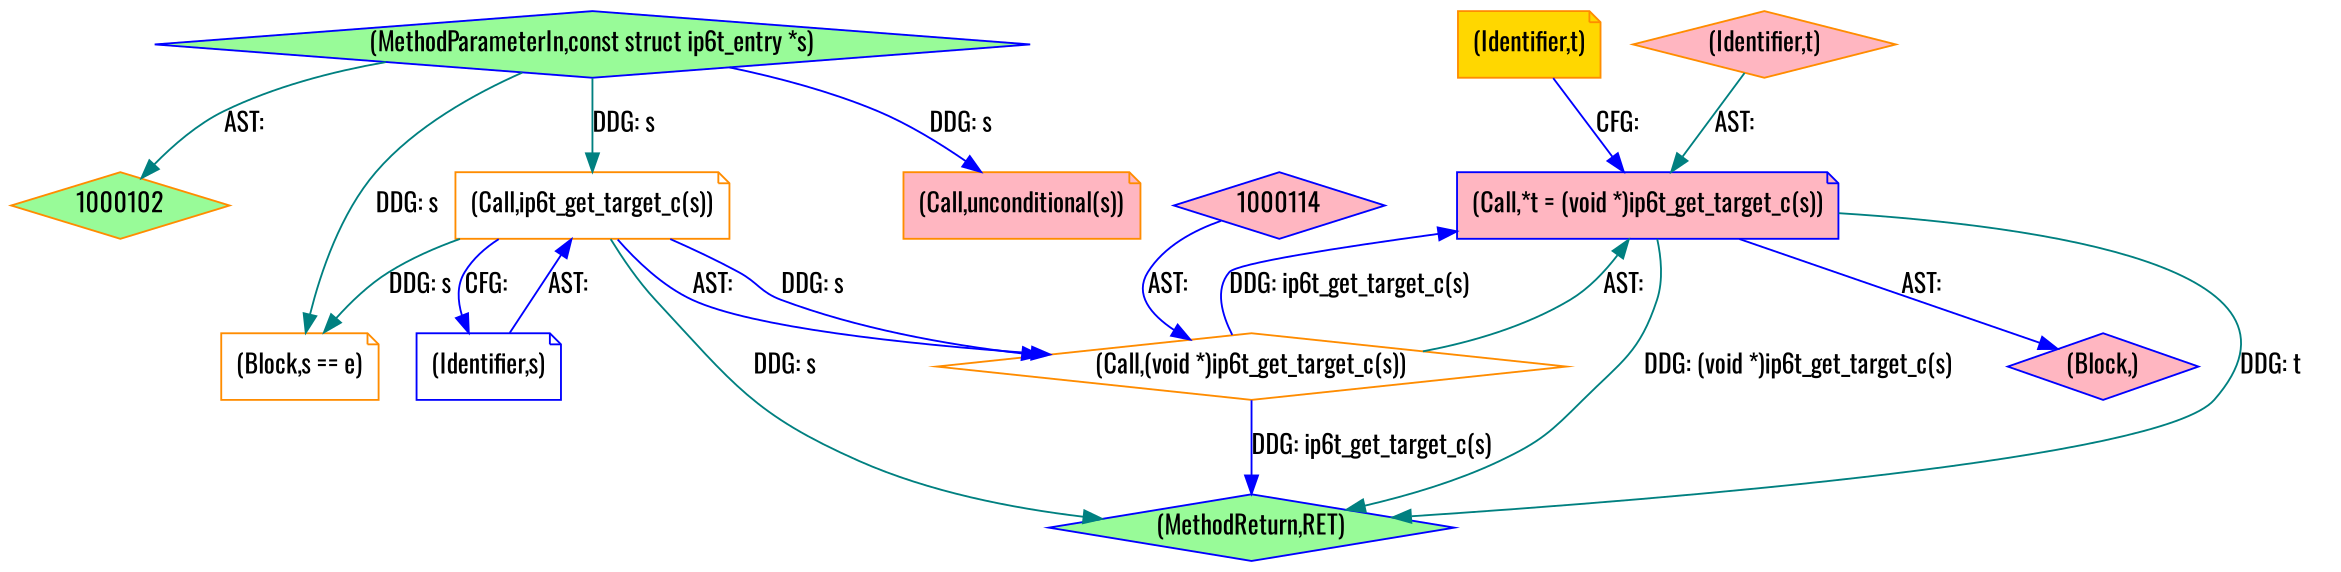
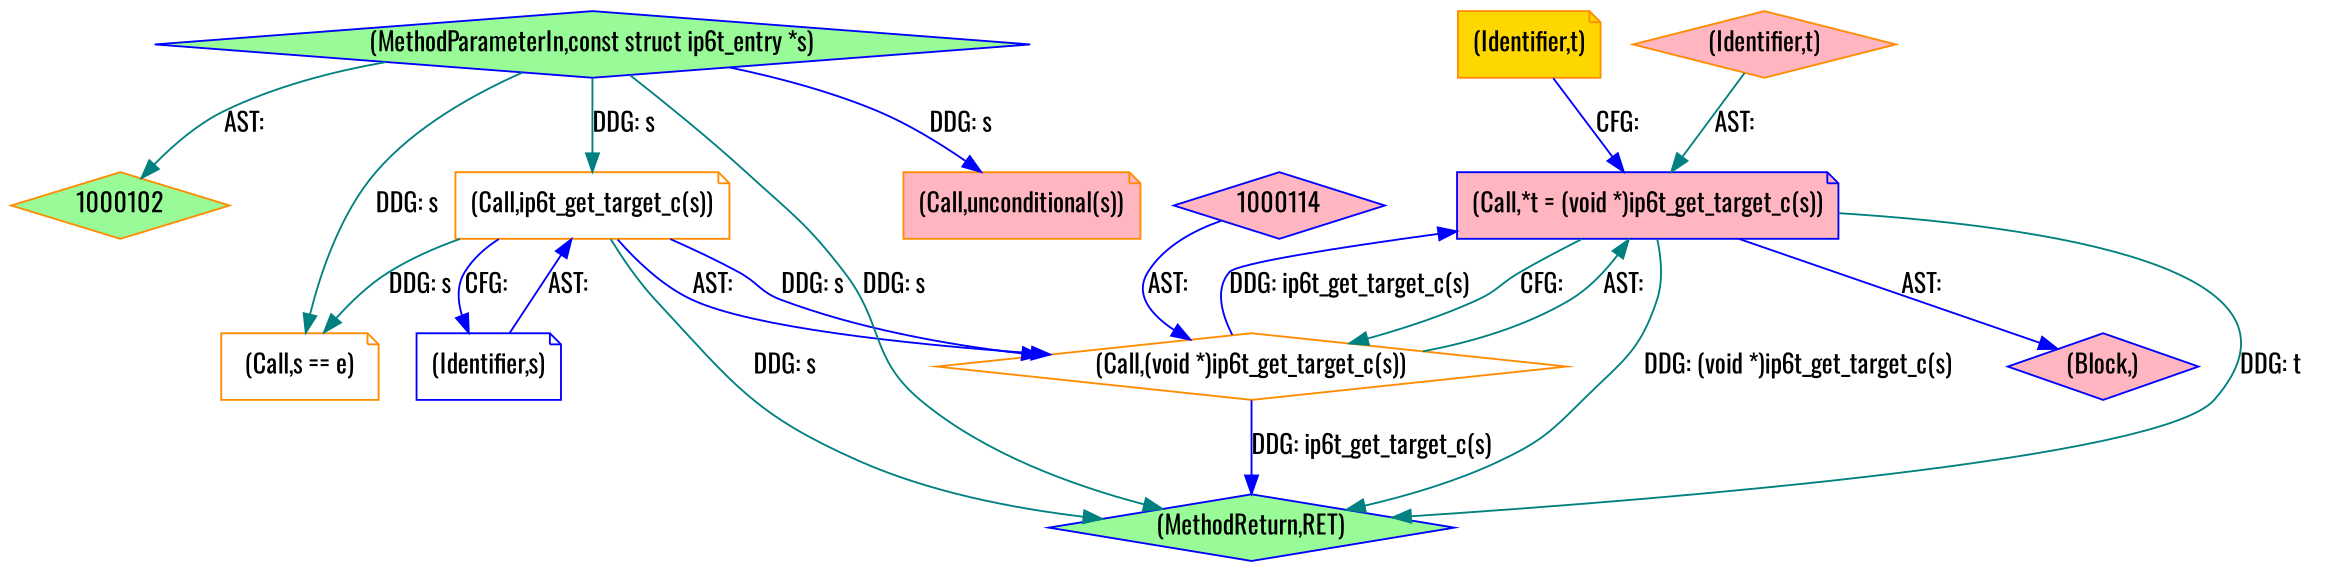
none -> (1479, 299)
none -> (863, 303)
(300, 367) -> (300, 367)
